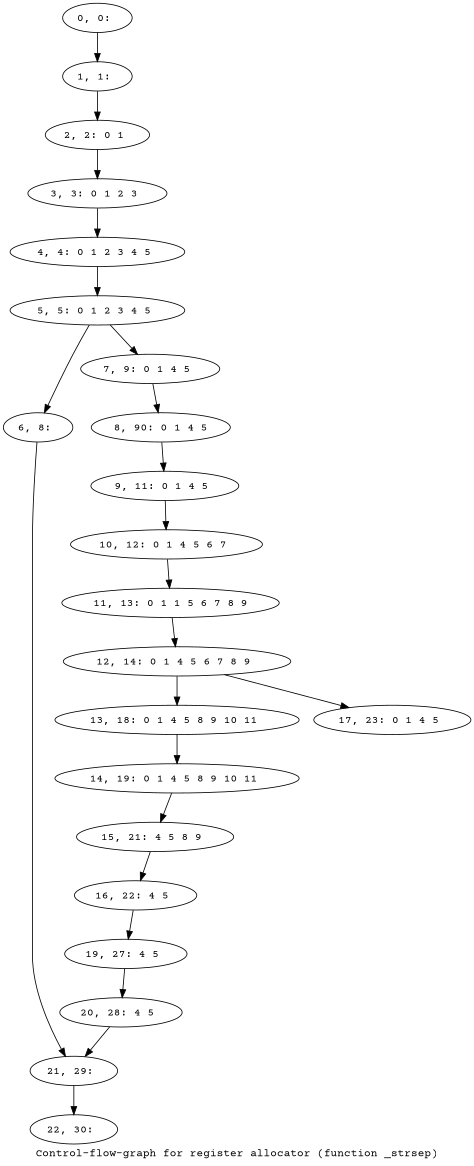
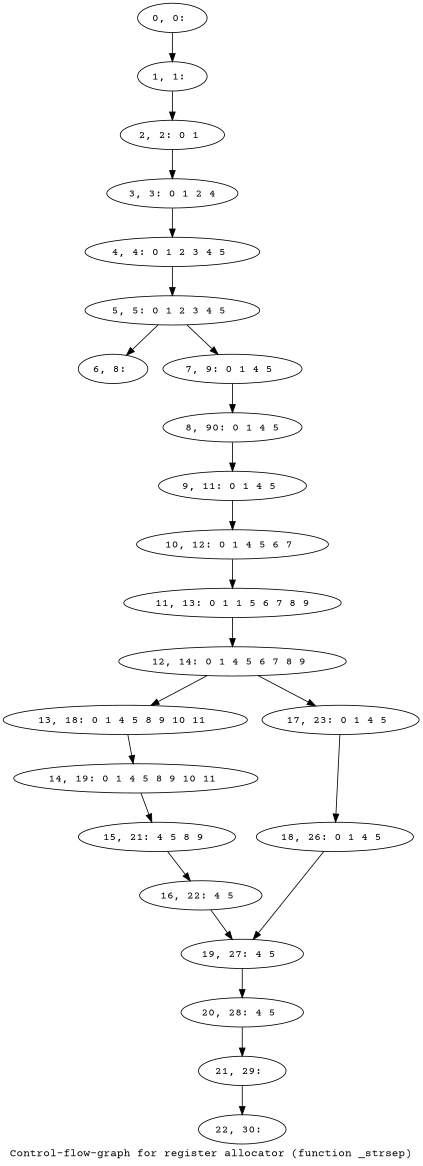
(97, 193) -> (172, 193)
(32, 748) -> none
none -> (335, 837)
